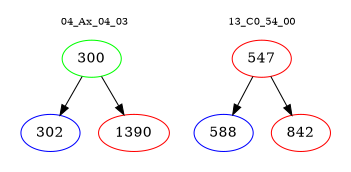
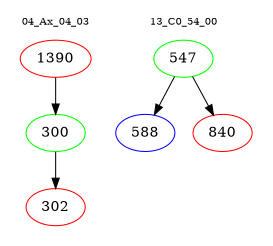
(262, 59) -> (183, 59)
(110, 91) -> (56, 91)
(50, 133) -> (56, 207)
(301, 133) -> (223, 133)
